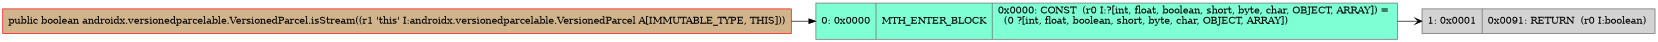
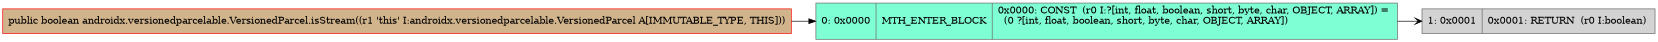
(1569, 21) -> (1569, 21)
